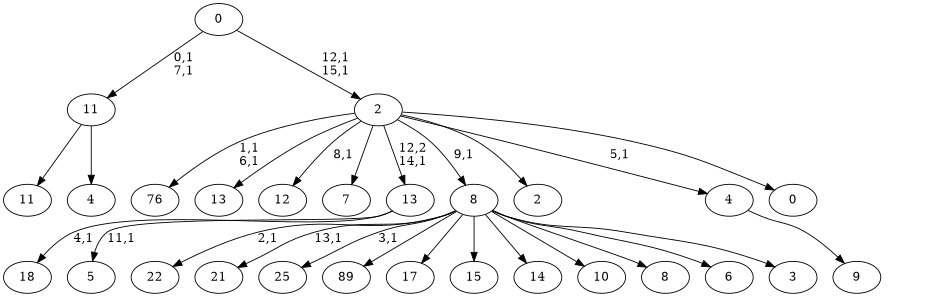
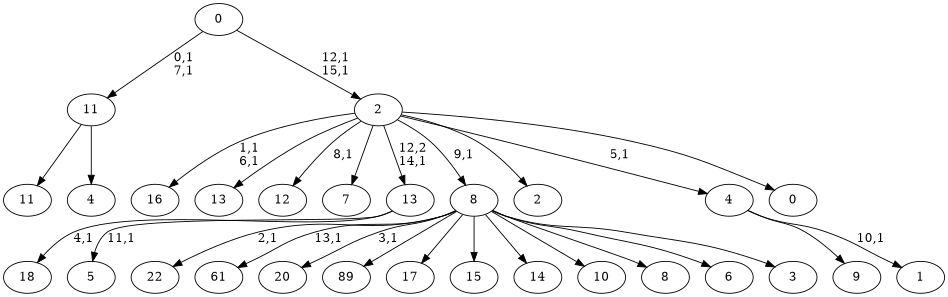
(155, 200) -> (155, 200)
(219, 277) -> (219, 277)
(283, 277) -> (283, 277)
none -> (921, 277)
